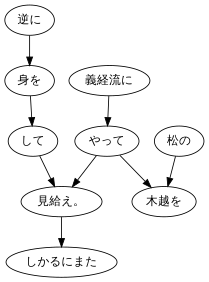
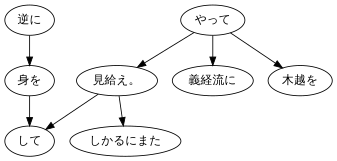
(108, 107) -> (213, 46)
(179, 141) -> none
(45, 167) -> (76, 109)
